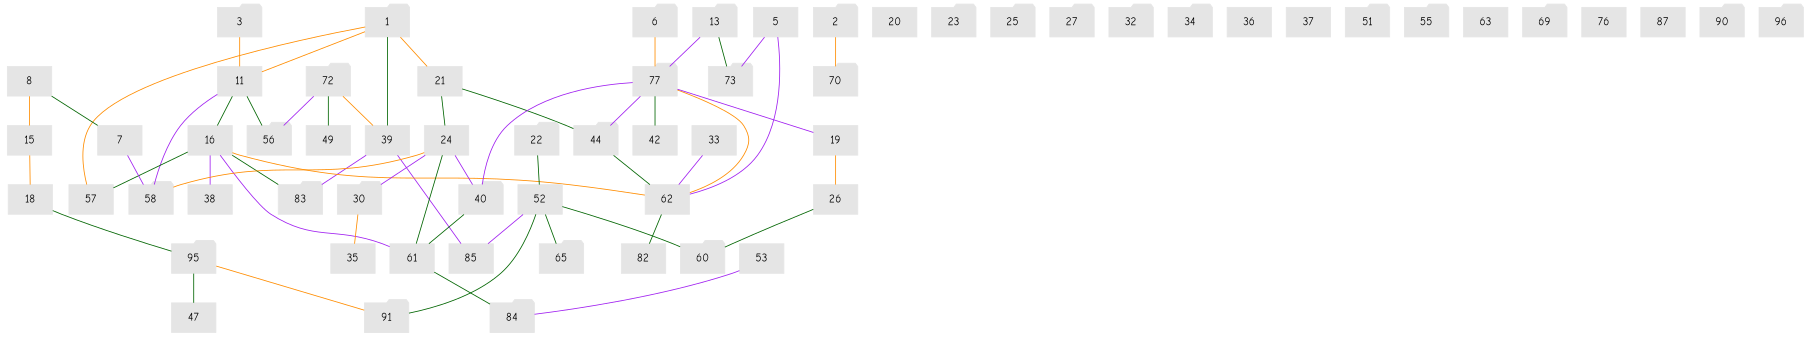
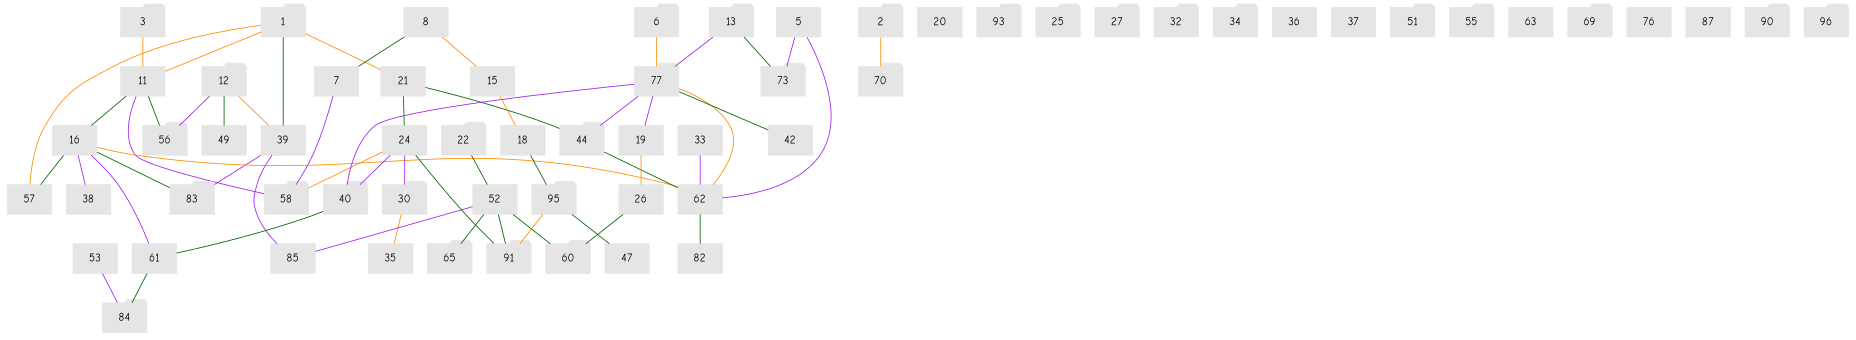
(954, 22) -> (999, 22)
(328, 81) -> (224, 81)
(431, 193) -> (453, 201)
